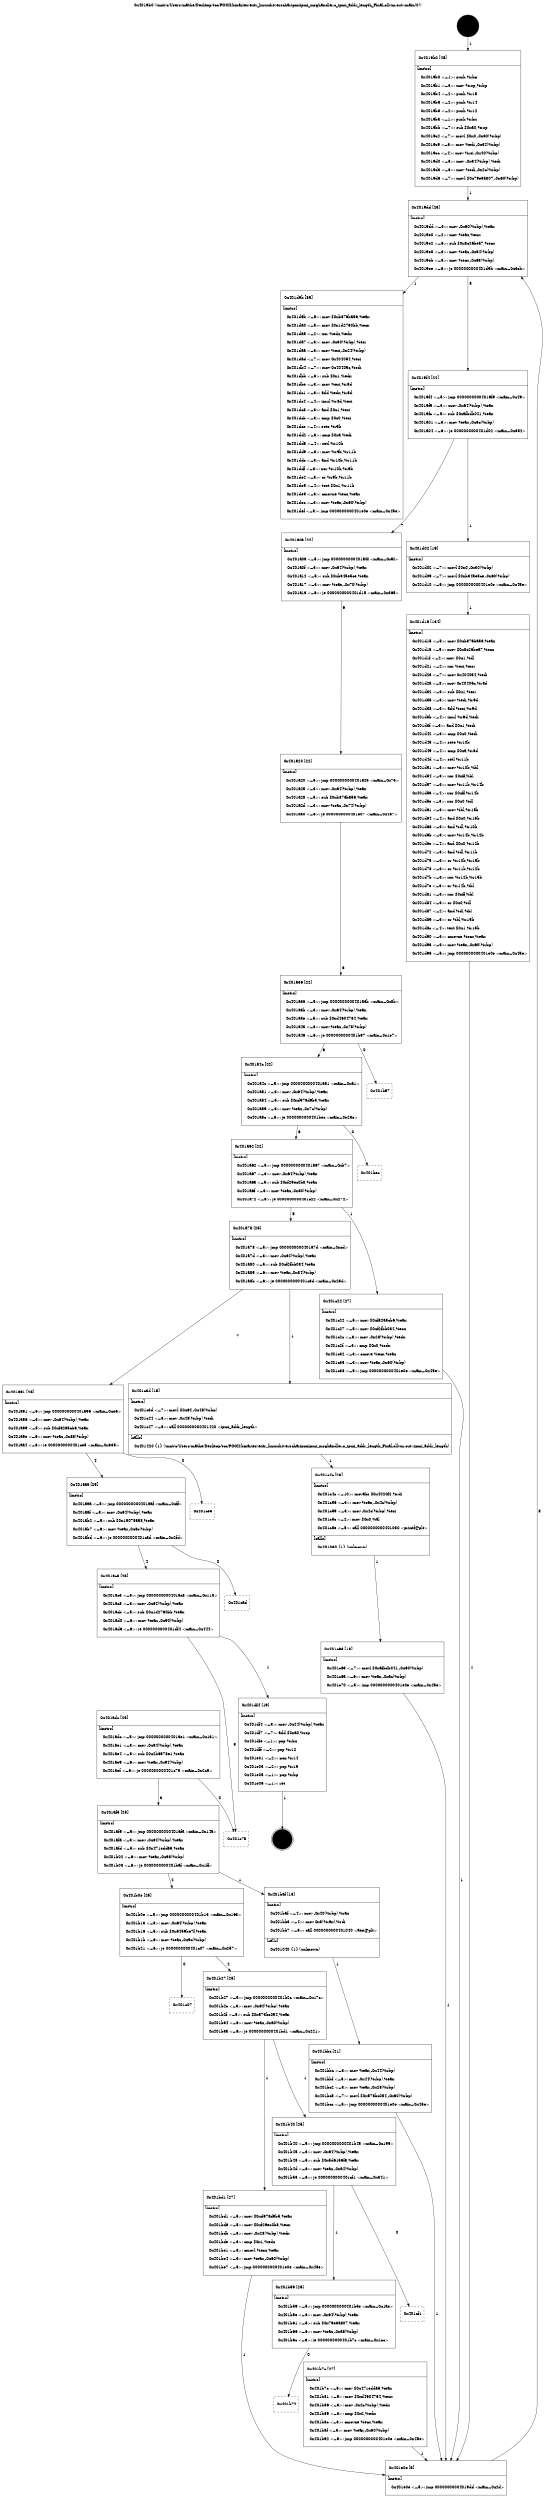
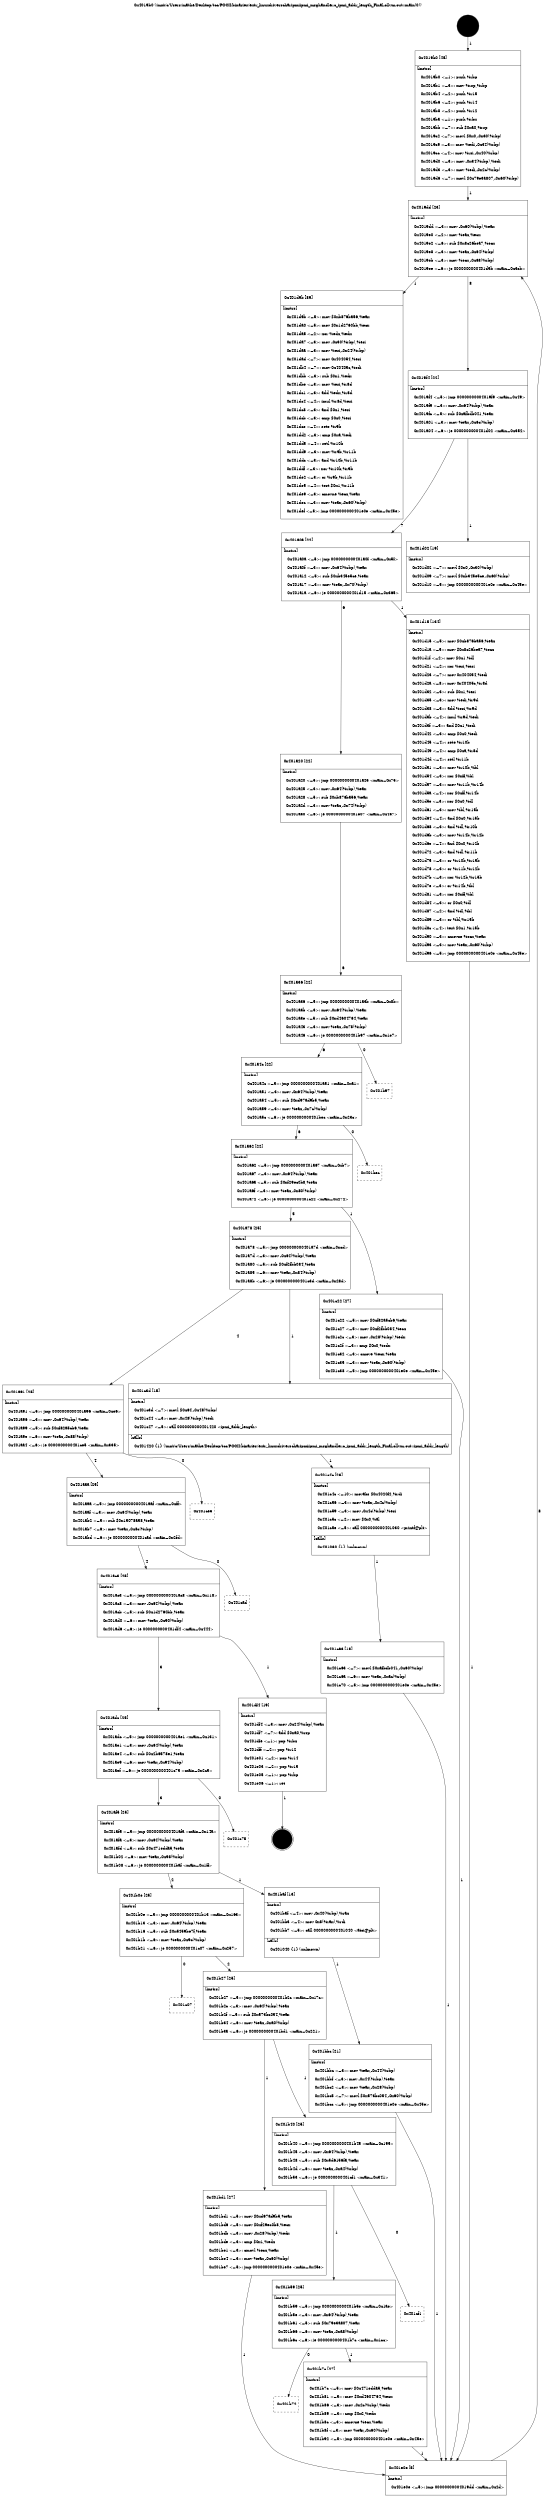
(468, 602) -> (398, 608)
(237, 1337) -> (237, 1337)
(226, 1728) -> (158, 1672)
none -> (348, 2354)
